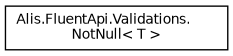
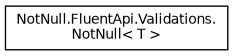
(117, 28) -> (117, 28)
